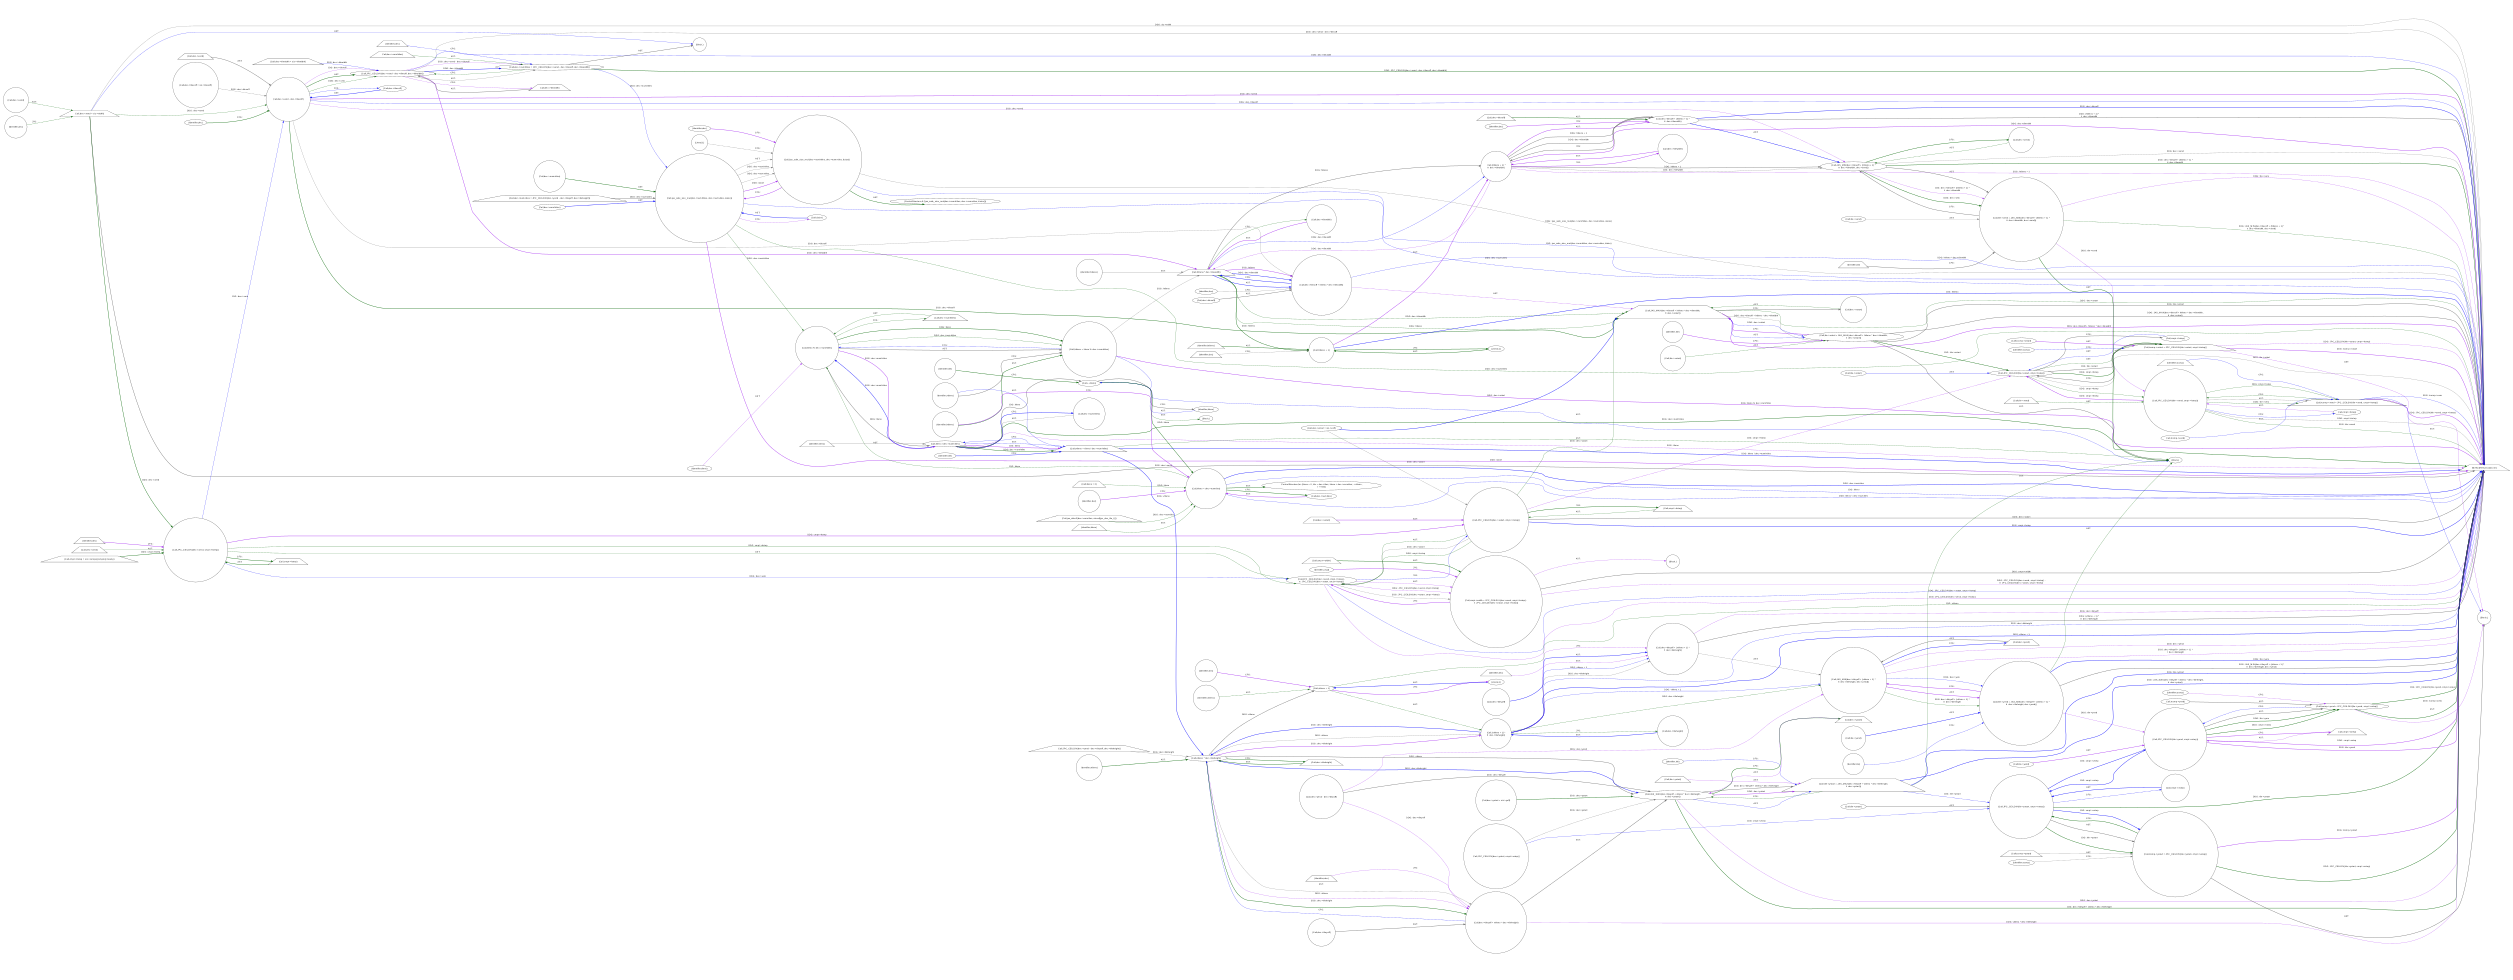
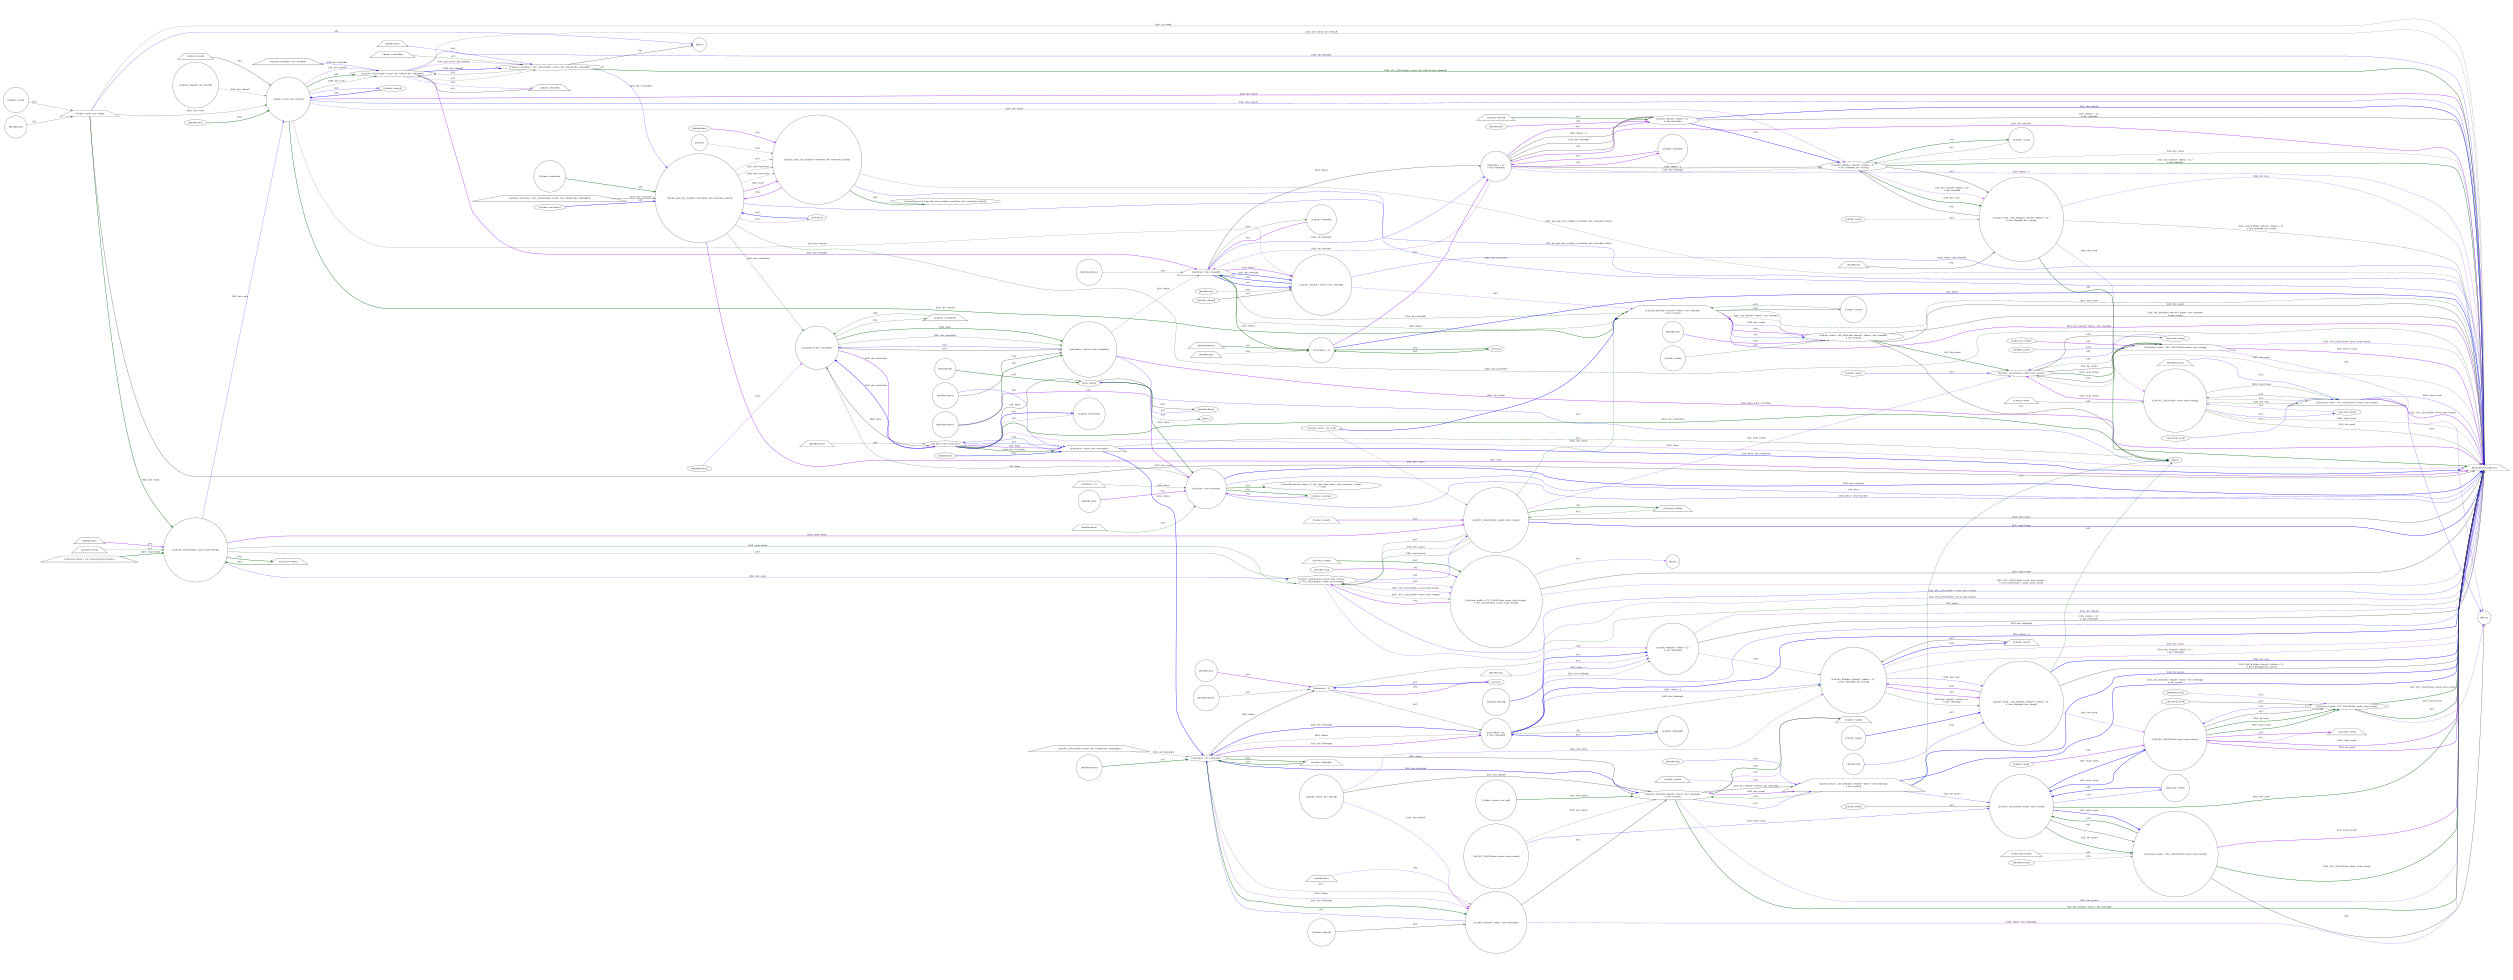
(2084, 393) -> none
(1089, 518) -> none
